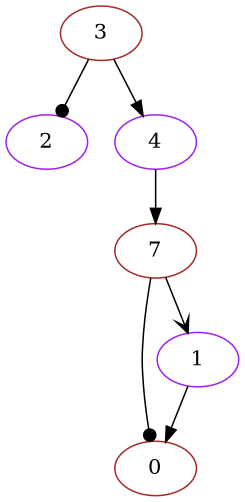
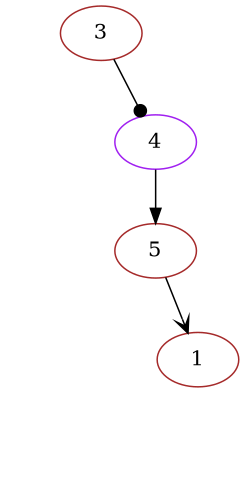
(126, 82) -> (126, 82)
(47, 142) -> none
(156, 251) -> (156, 251)
(198, 360) -> (198, 360)
(156, 468) -> none
